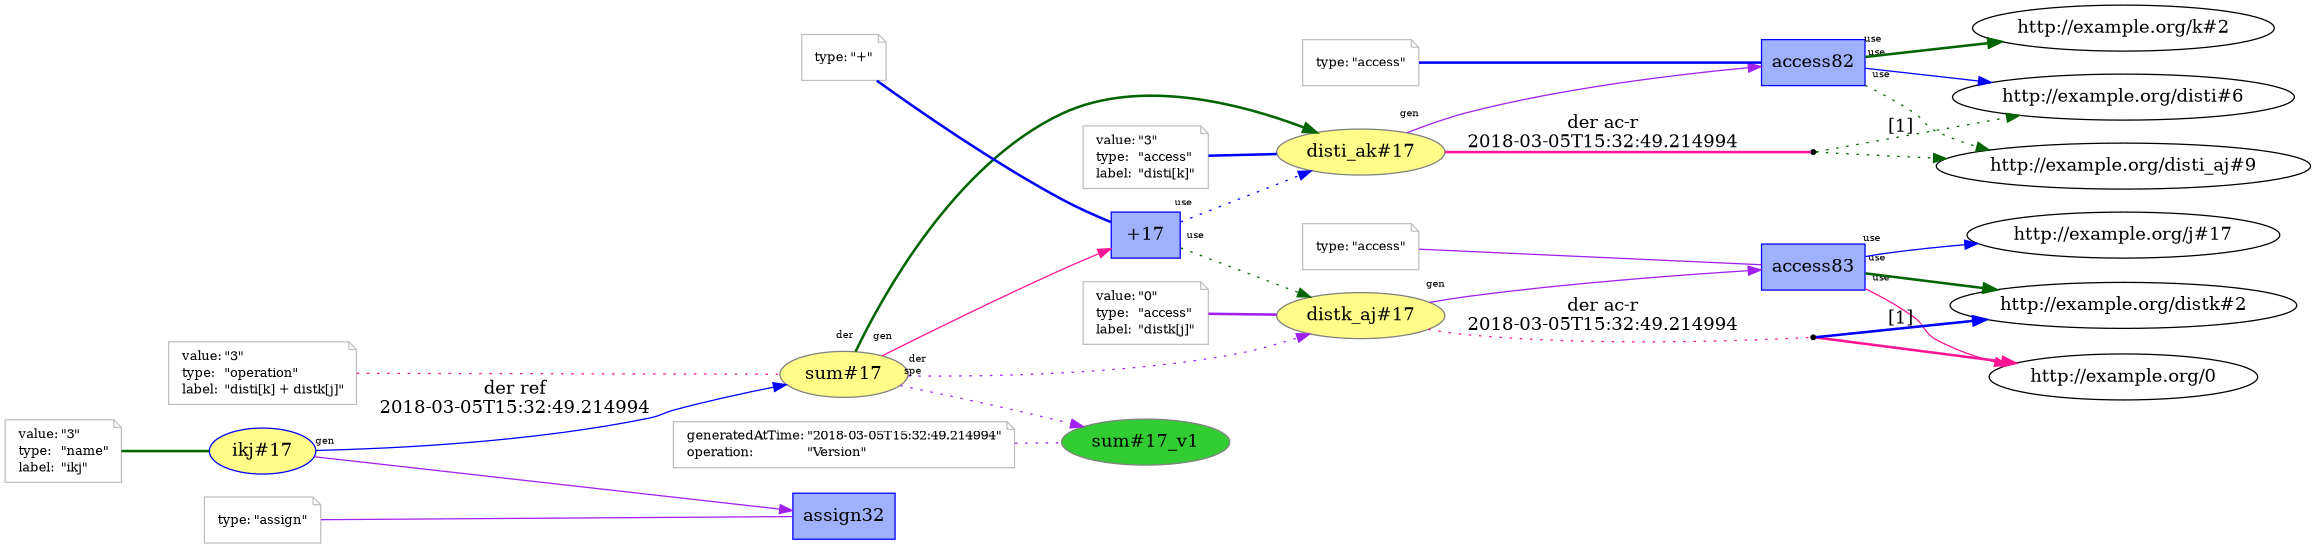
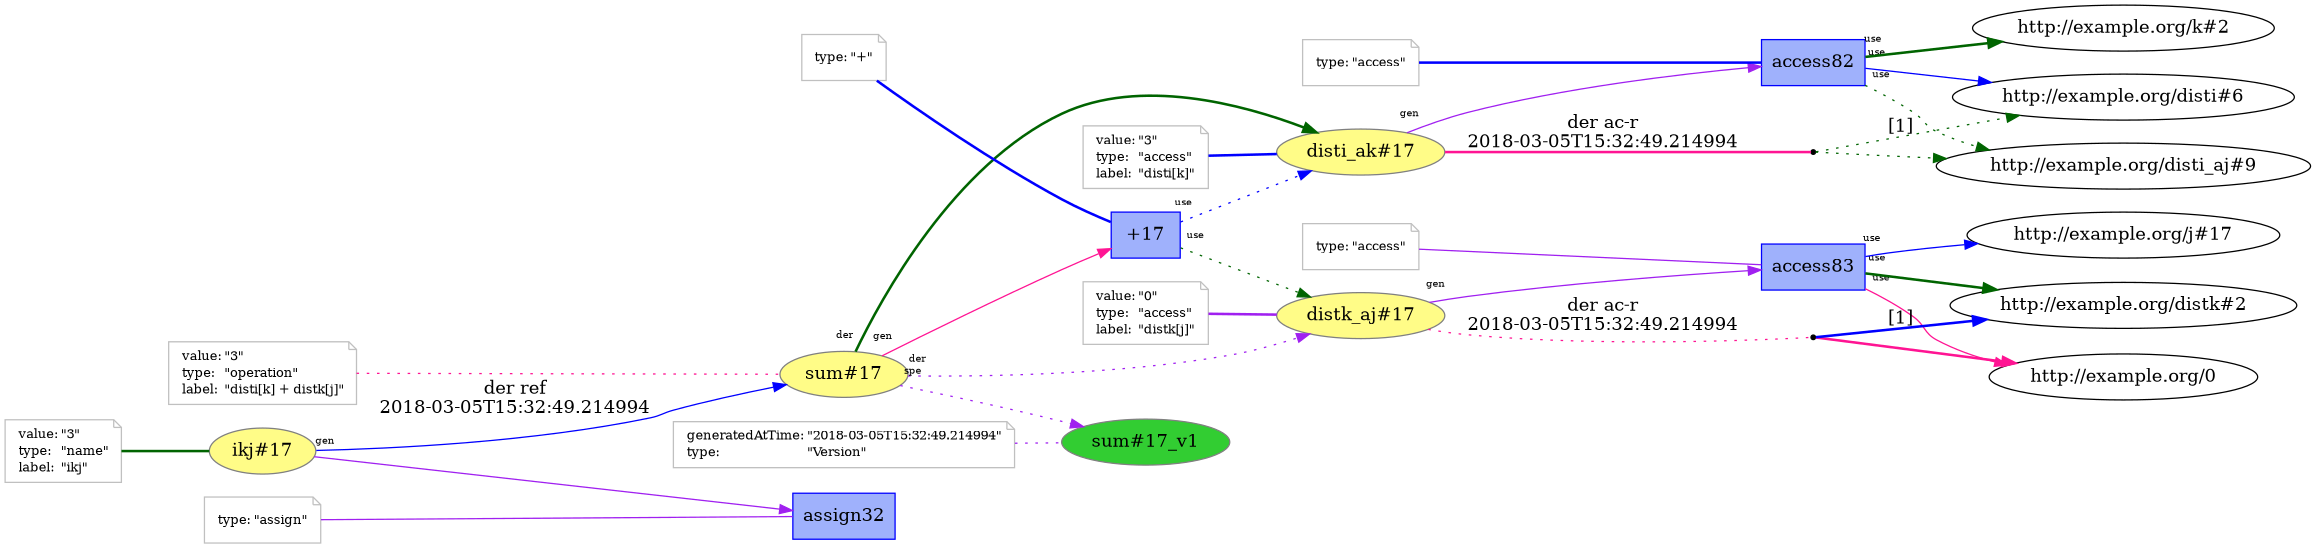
(263, 451) -> (263, 451)
(720, 452) -> (703, 452)
